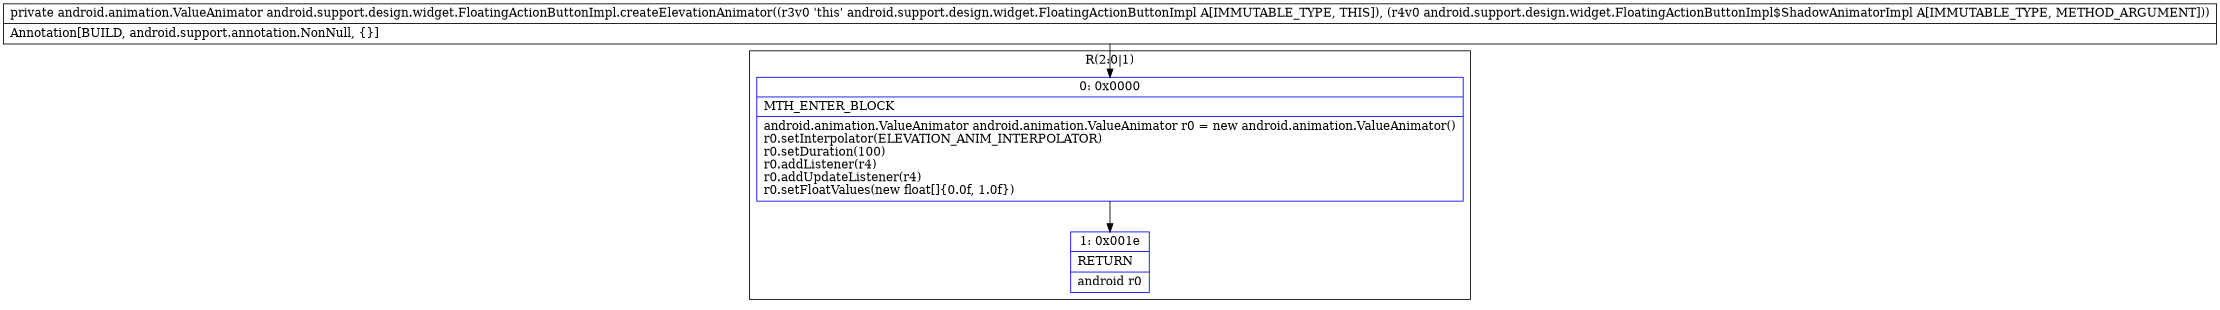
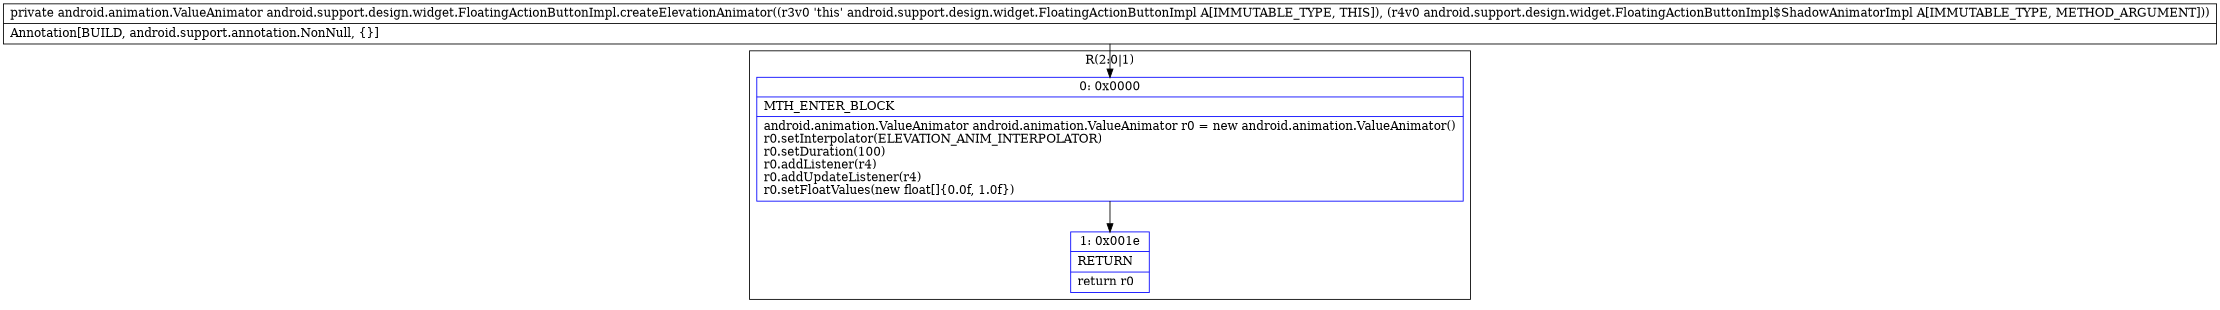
(1110, 282) -> (1106, 282)
